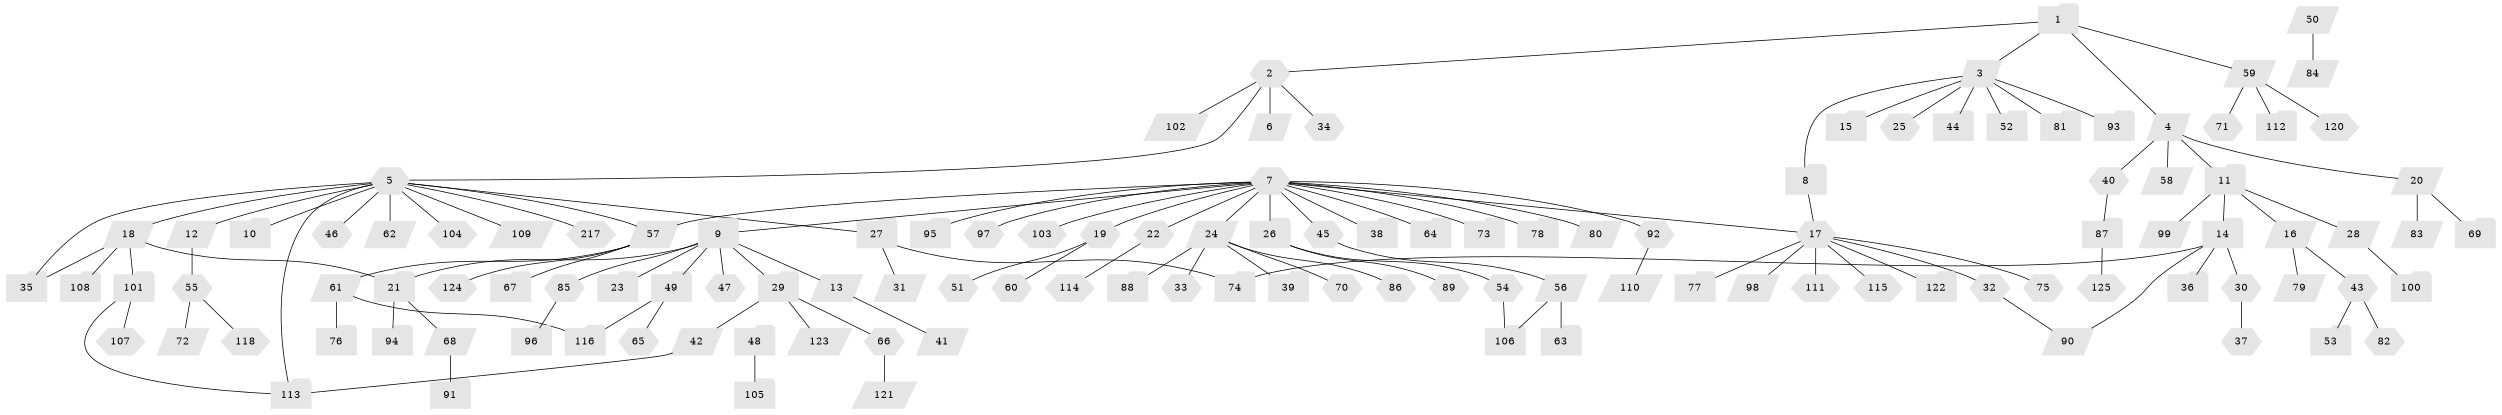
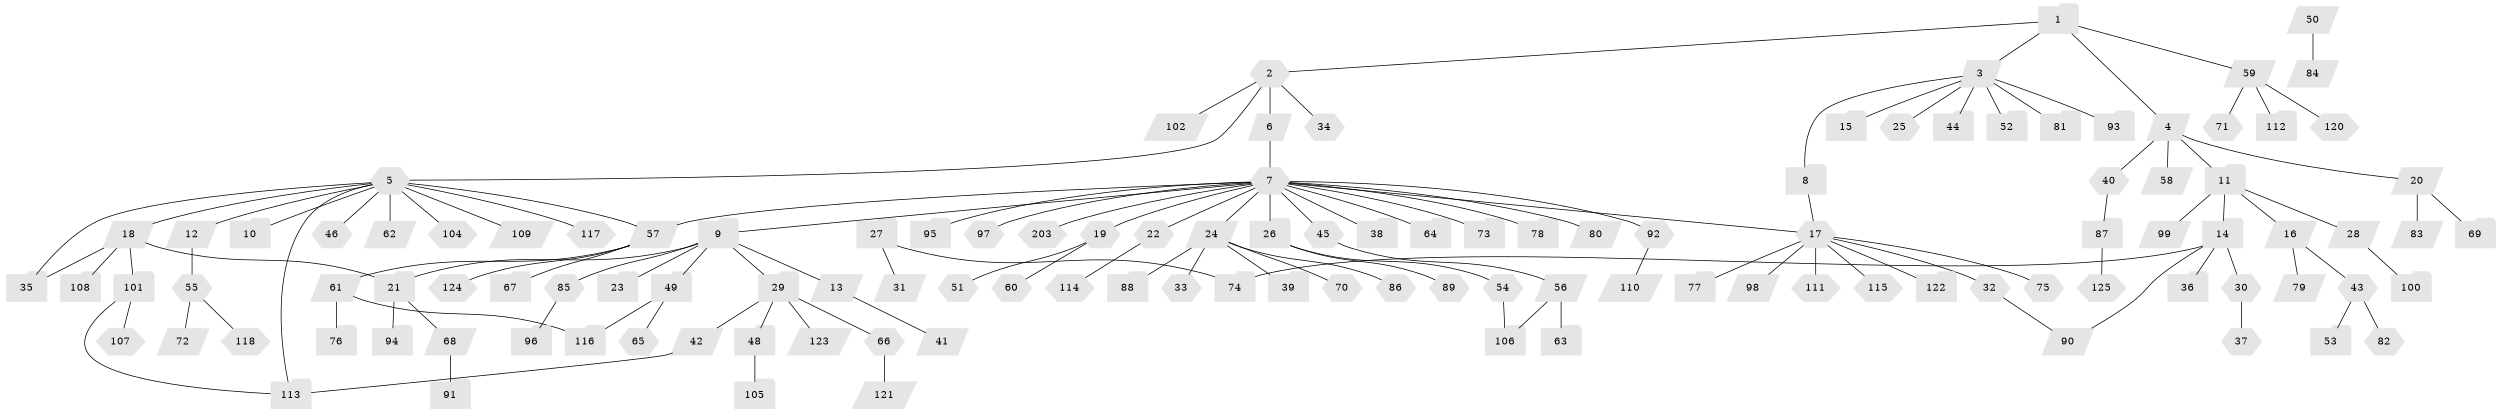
none -> (1270, 154)
(633, 208) -> none
(591, 234) -> (591, 234)
(1042, 234) -> (1042, 234)
(725, 288) -> none
none -> (767, 315)
